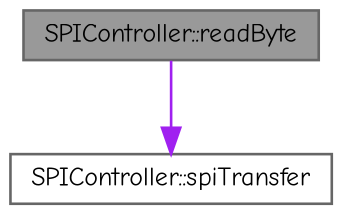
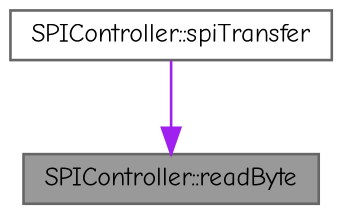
(171, 94) -> (171, 94)
